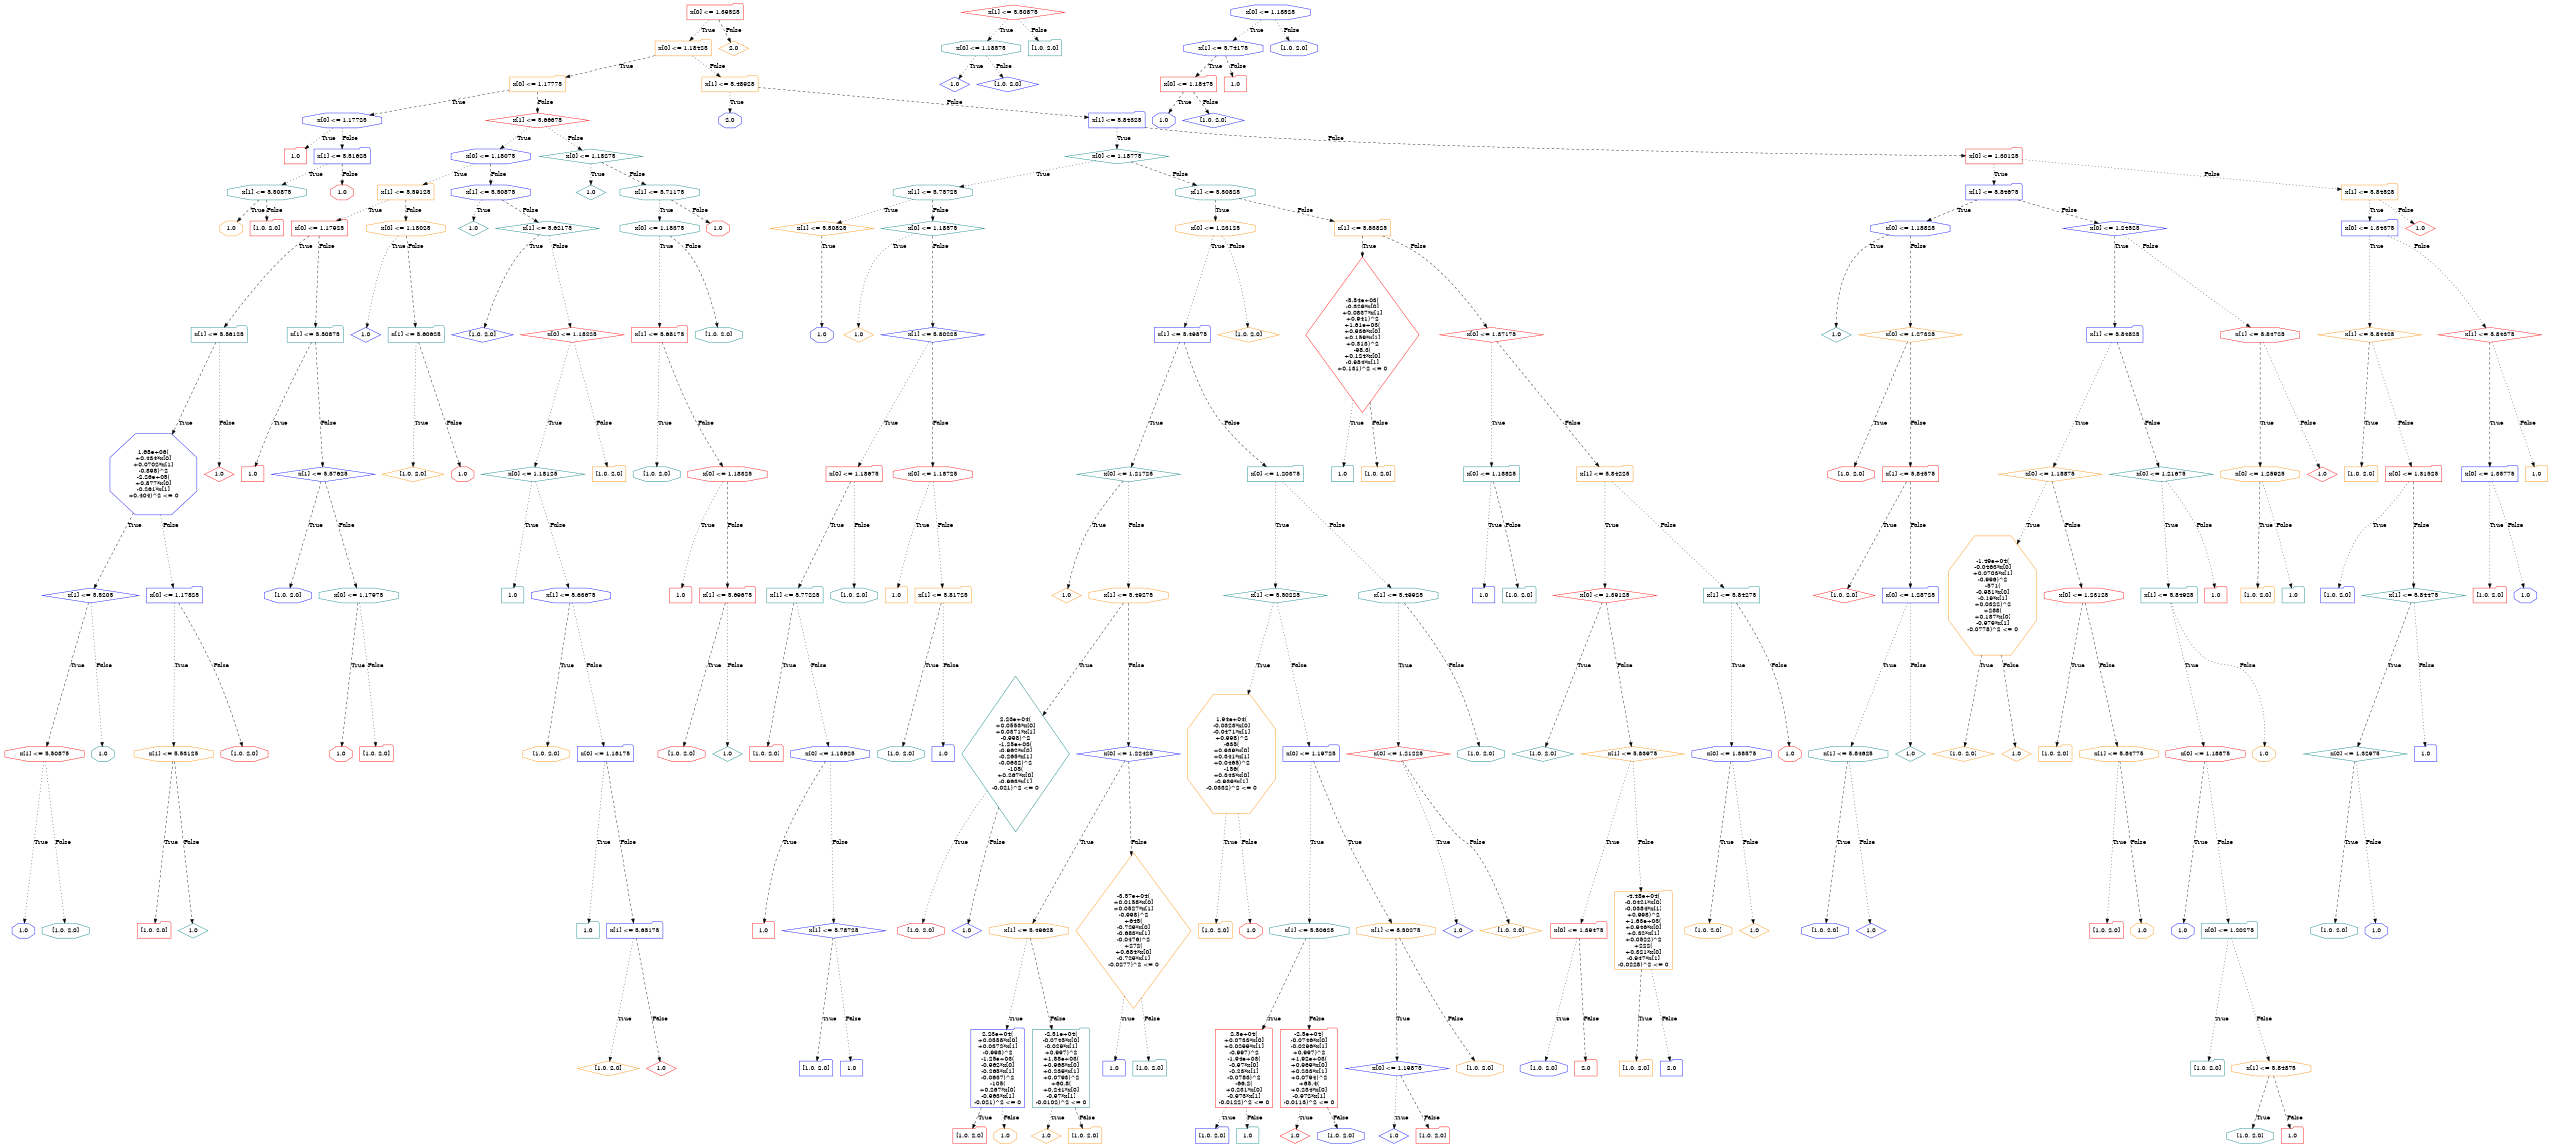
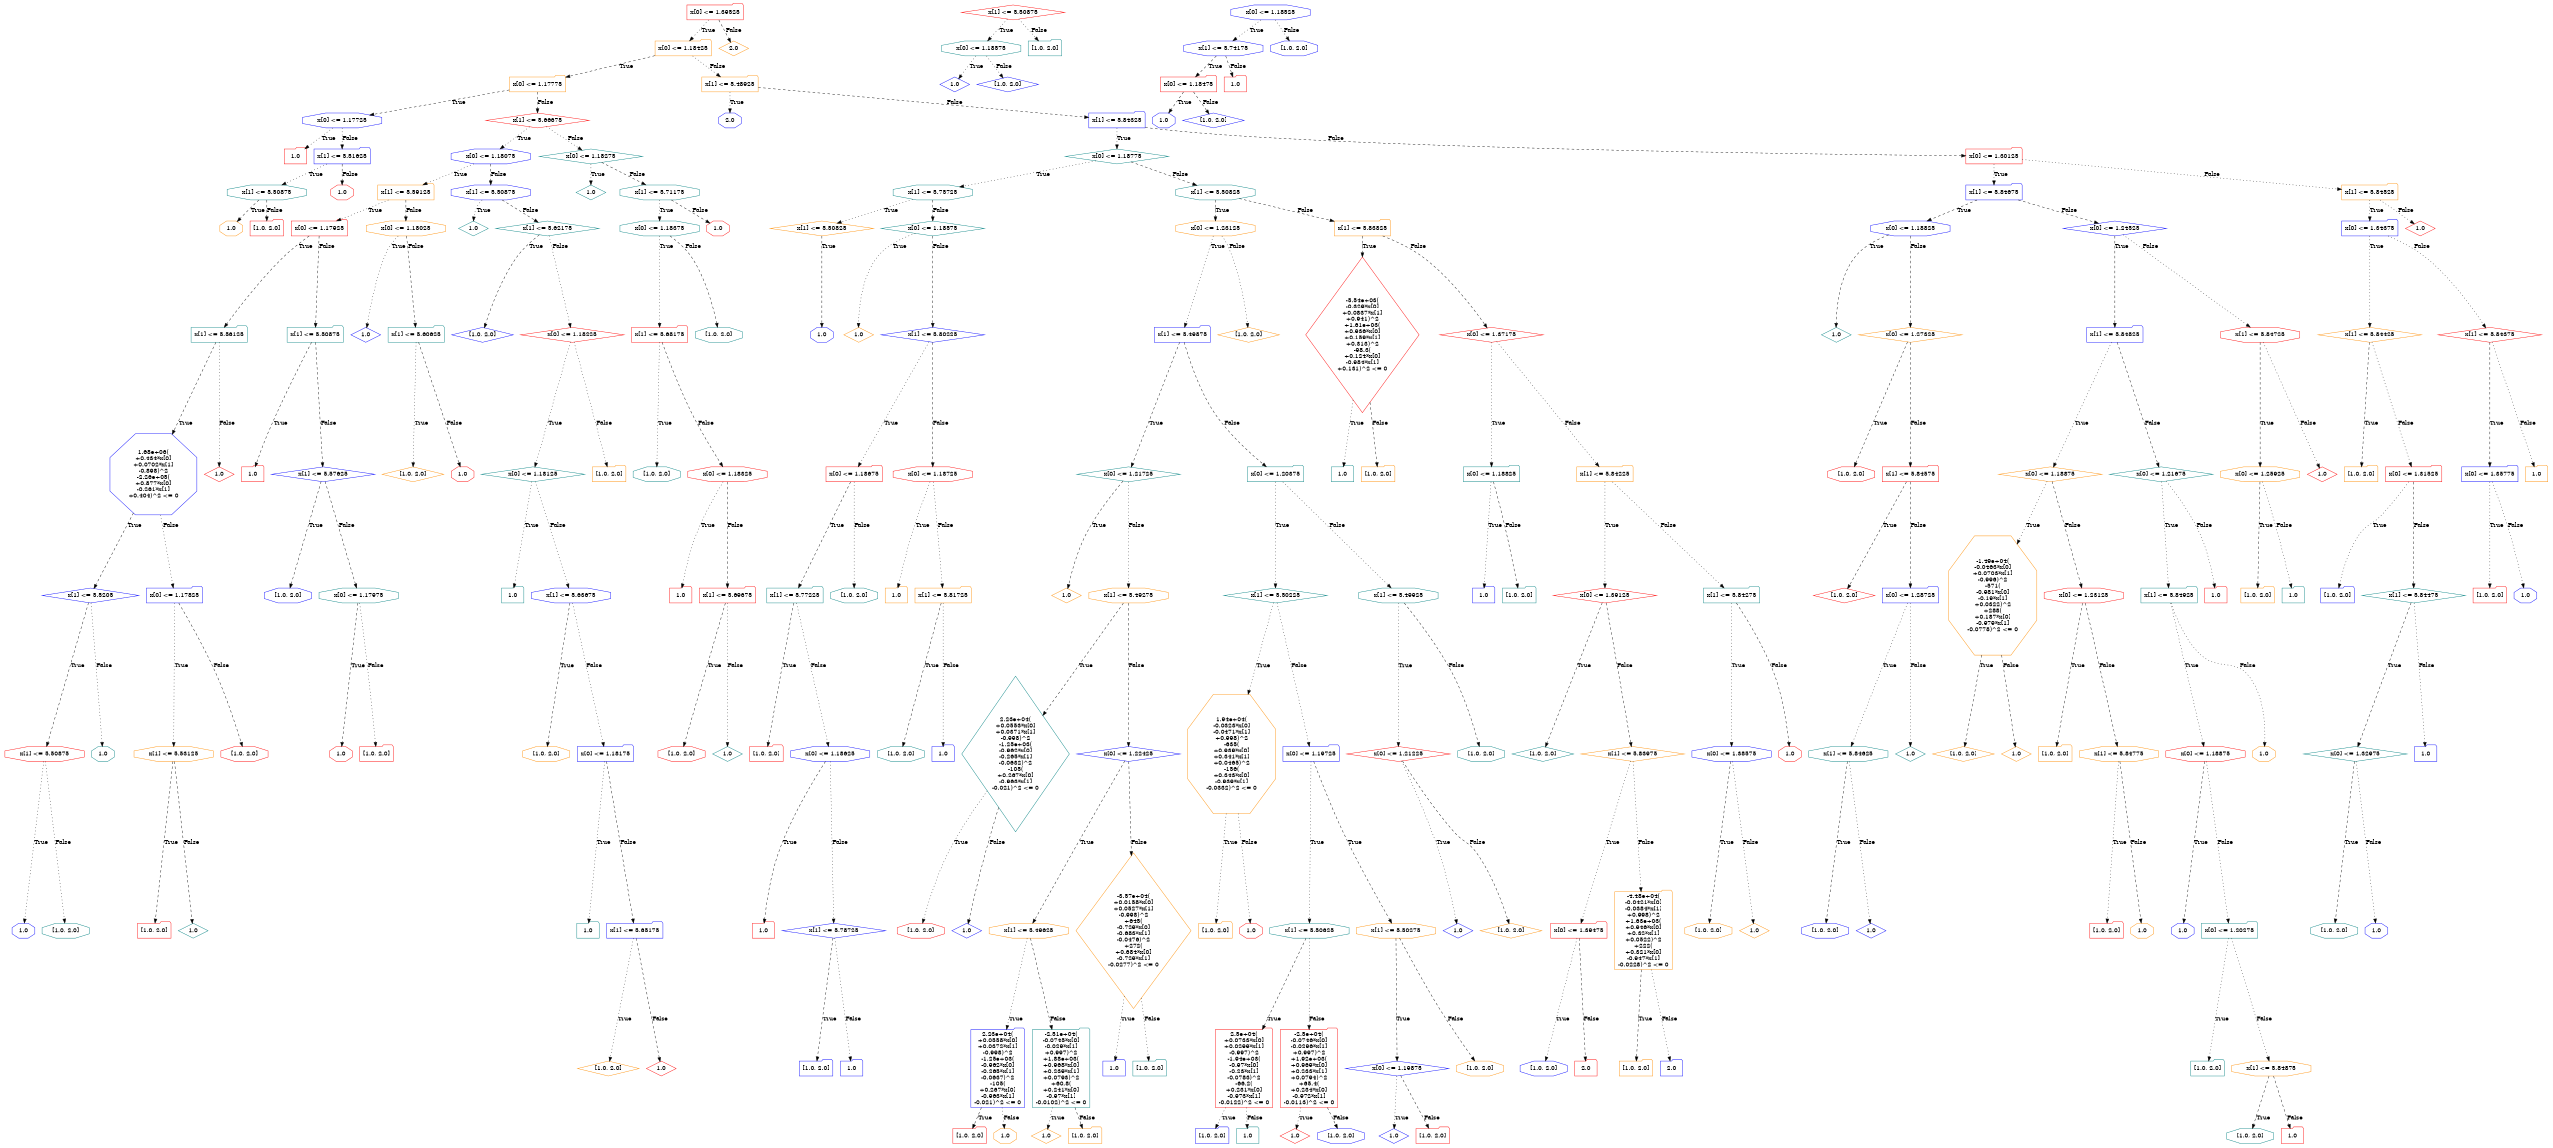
(1547, 403) -> (1547, 403)
